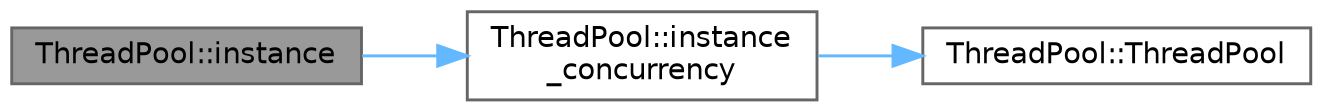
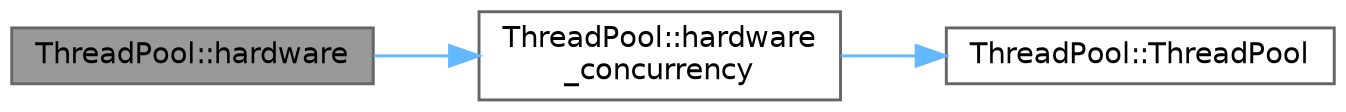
(187, 56) -> (192, 56)
(642, 56) -> (660, 56)
